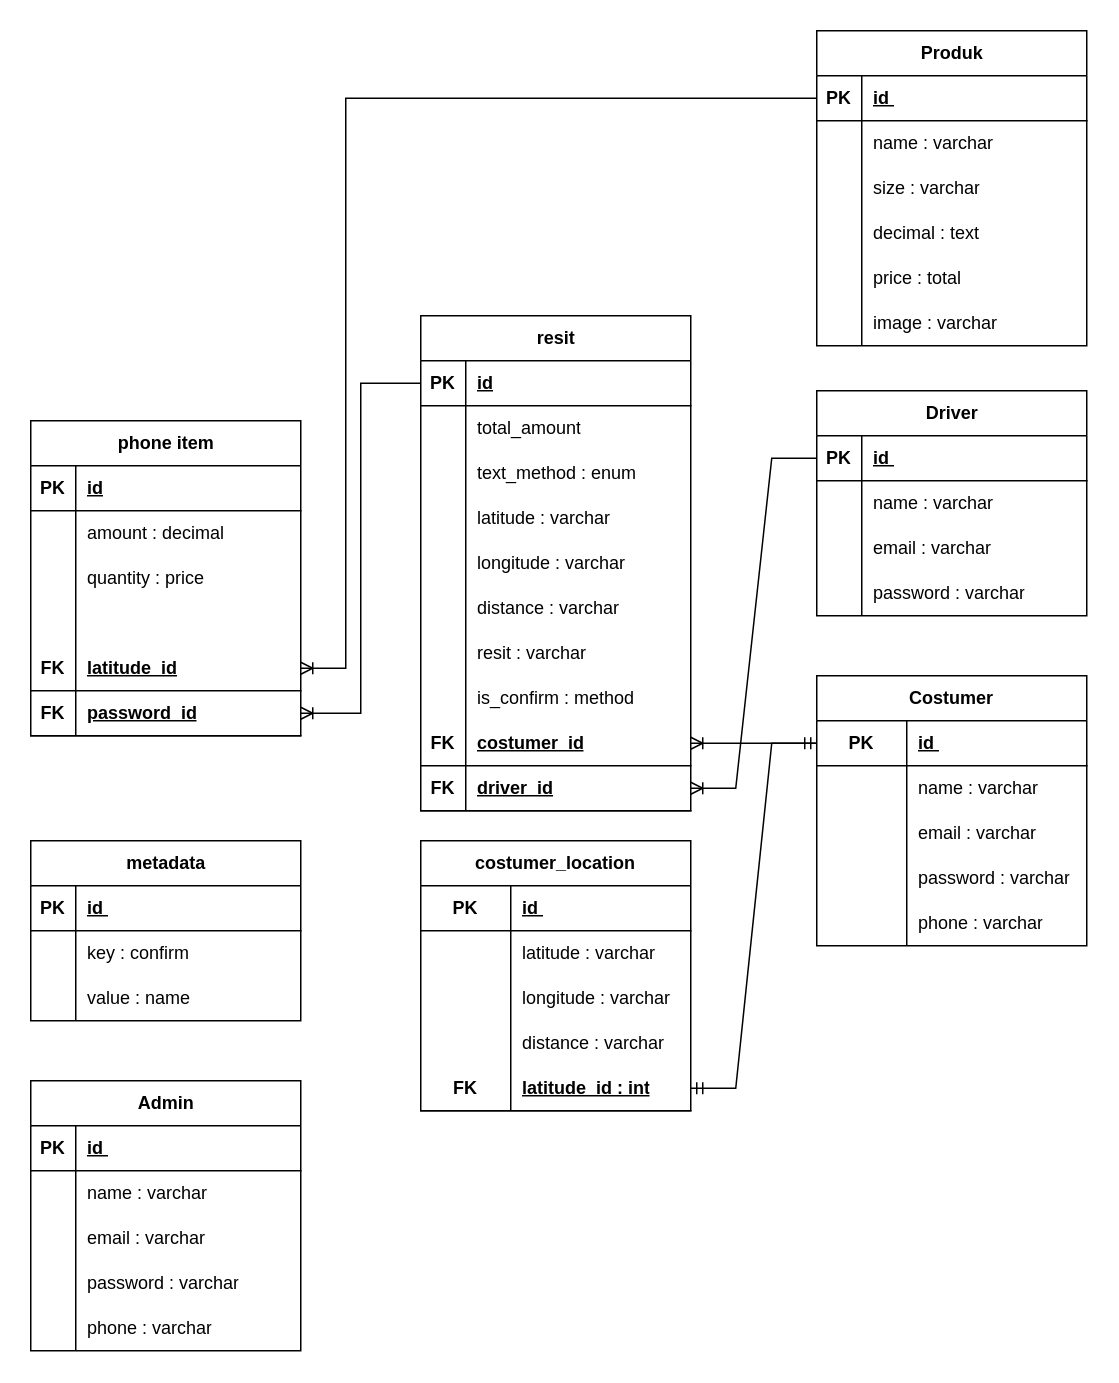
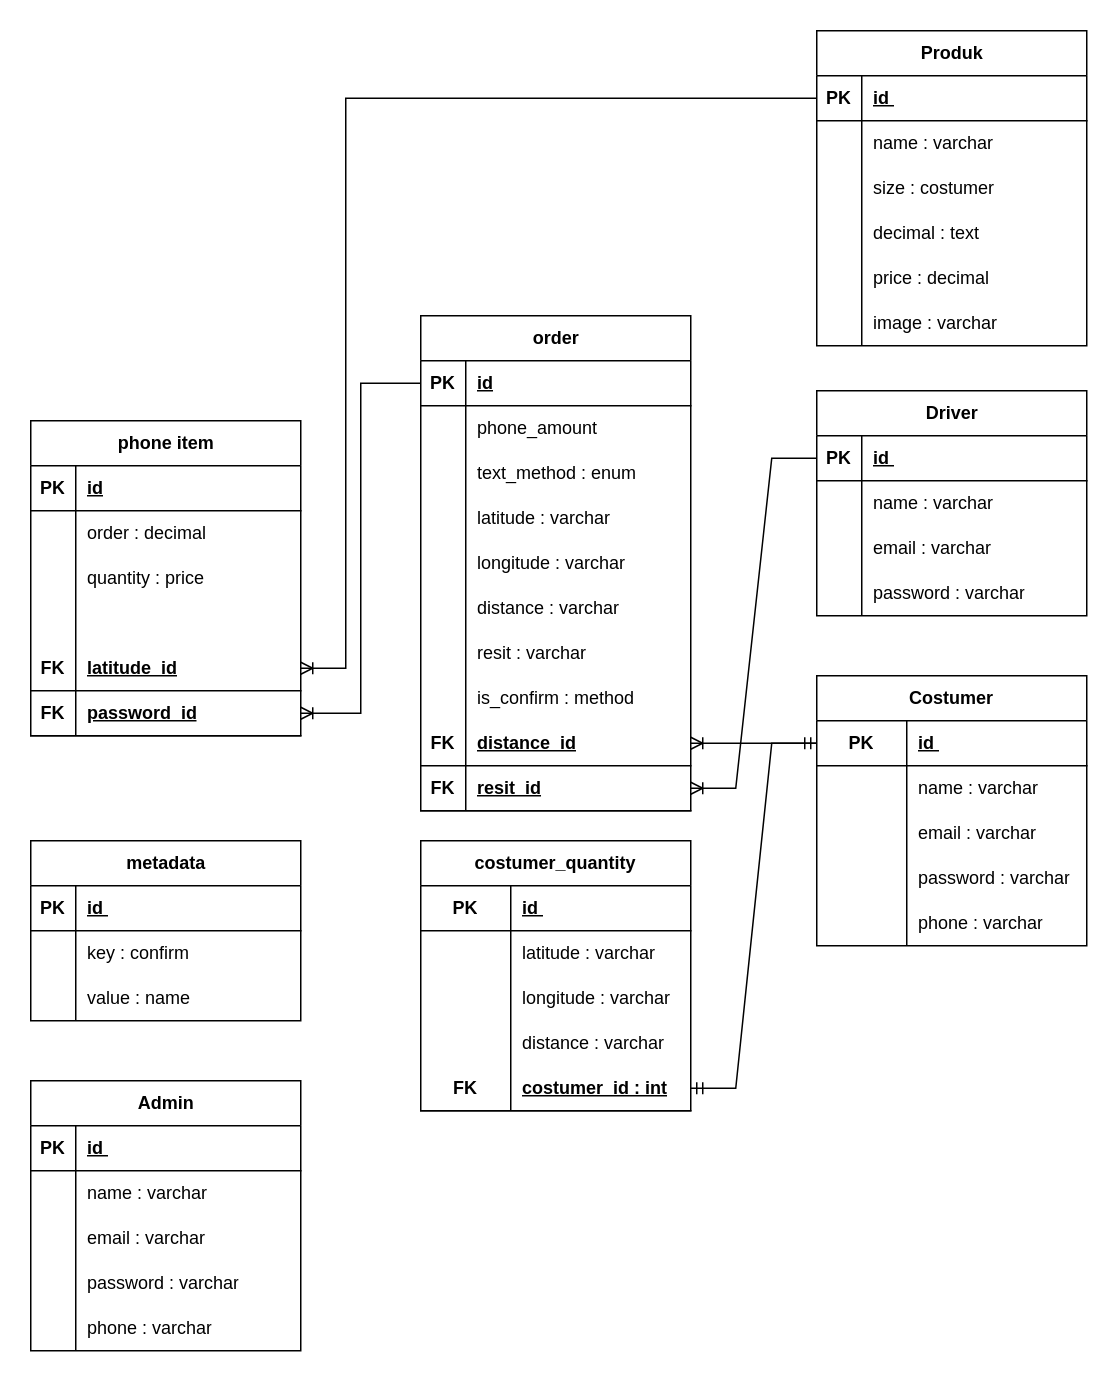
(935, 188) -> (940, 188)
(928, 278) -> (935, 278)
(557, 338) -> (557, 338)
(536, 428) -> (538, 428)
(157, 533) -> (152, 533)
(531, 743) -> (529, 743)
(518, 788) -> (513, 788)
(556, 863) -> (556, 863)
(592, 1088) -> (597, 1088)
